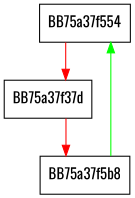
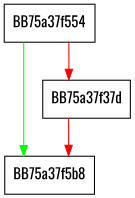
(111, 104) -> (24, 94)
